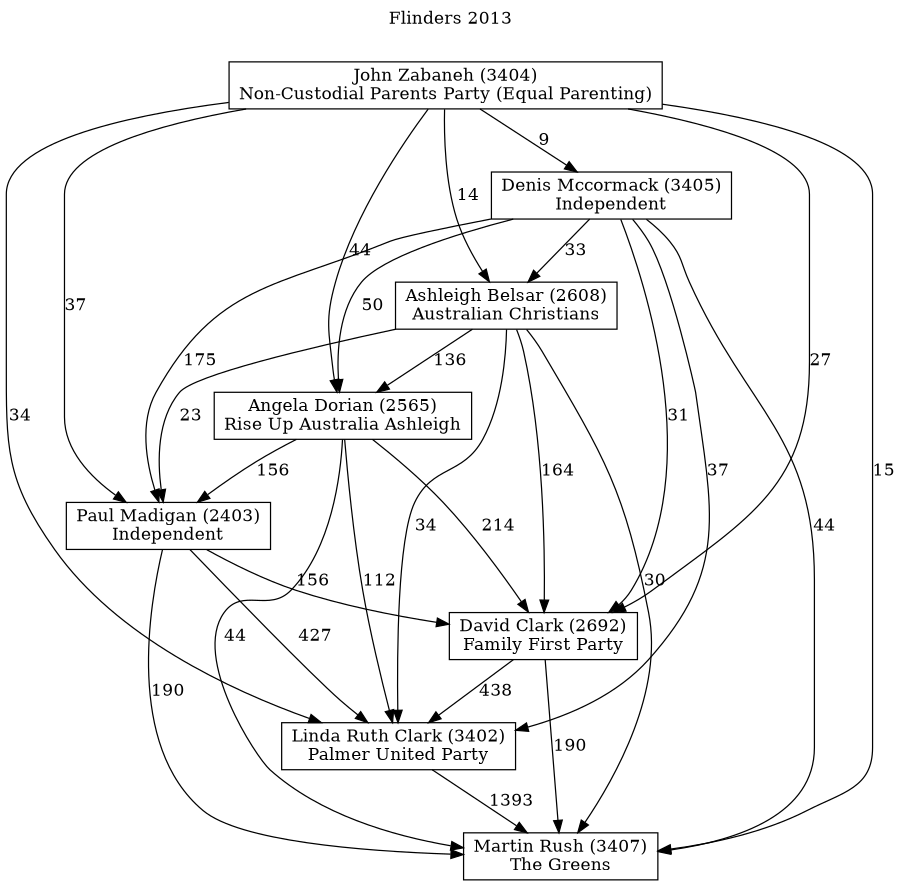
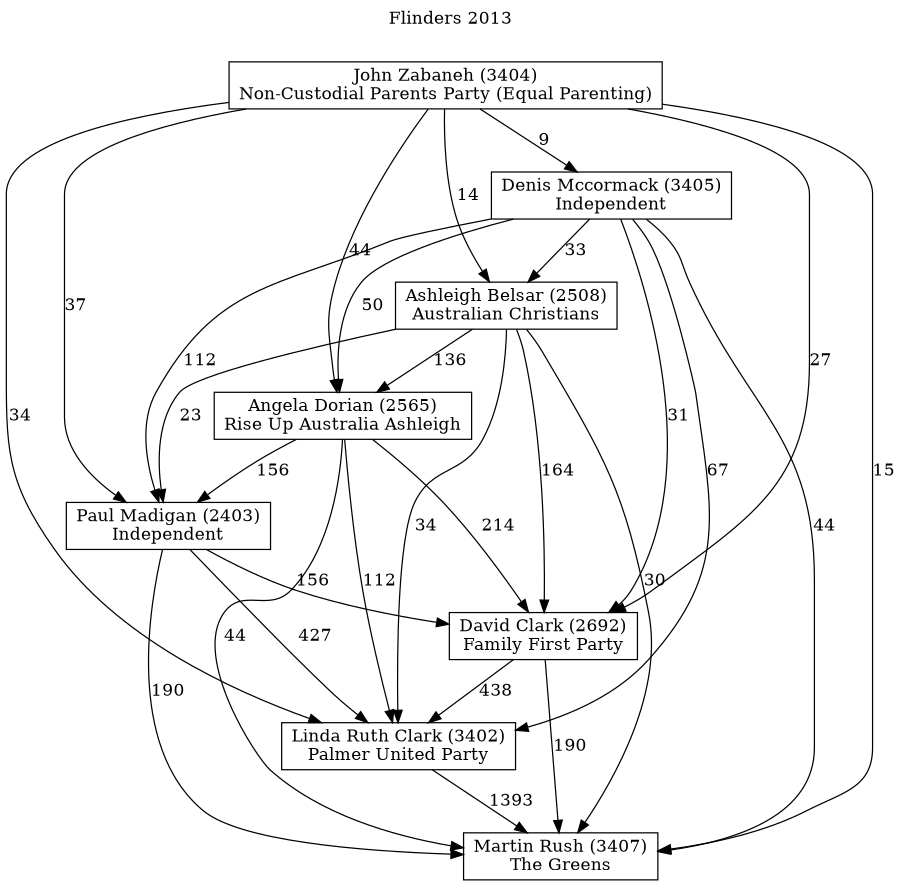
(506, 306) -> (506, 306)
(201, 361) -> (201, 361)
(719, 471) -> (719, 471)
